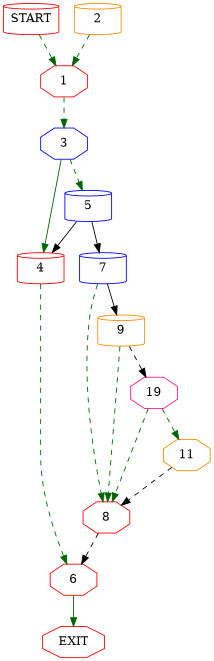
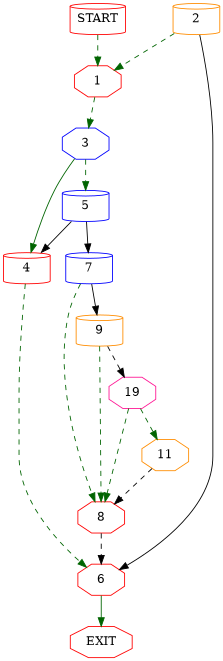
none -> (213, 317)
